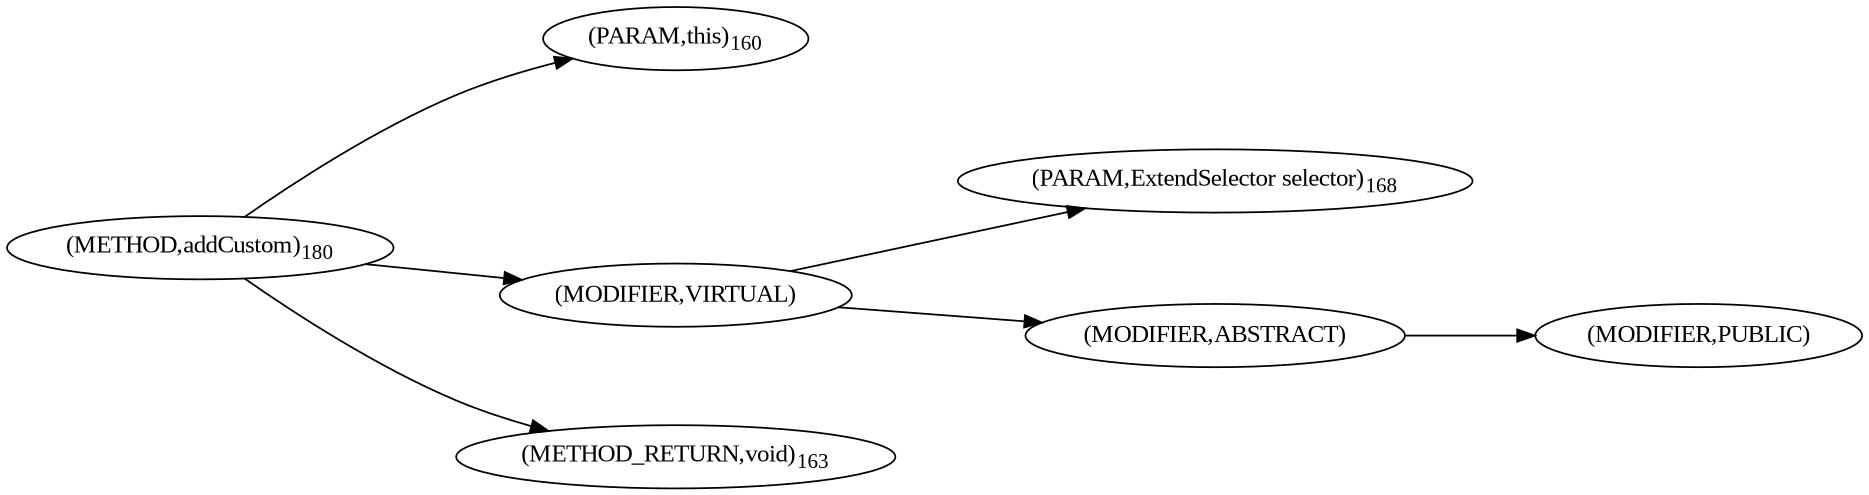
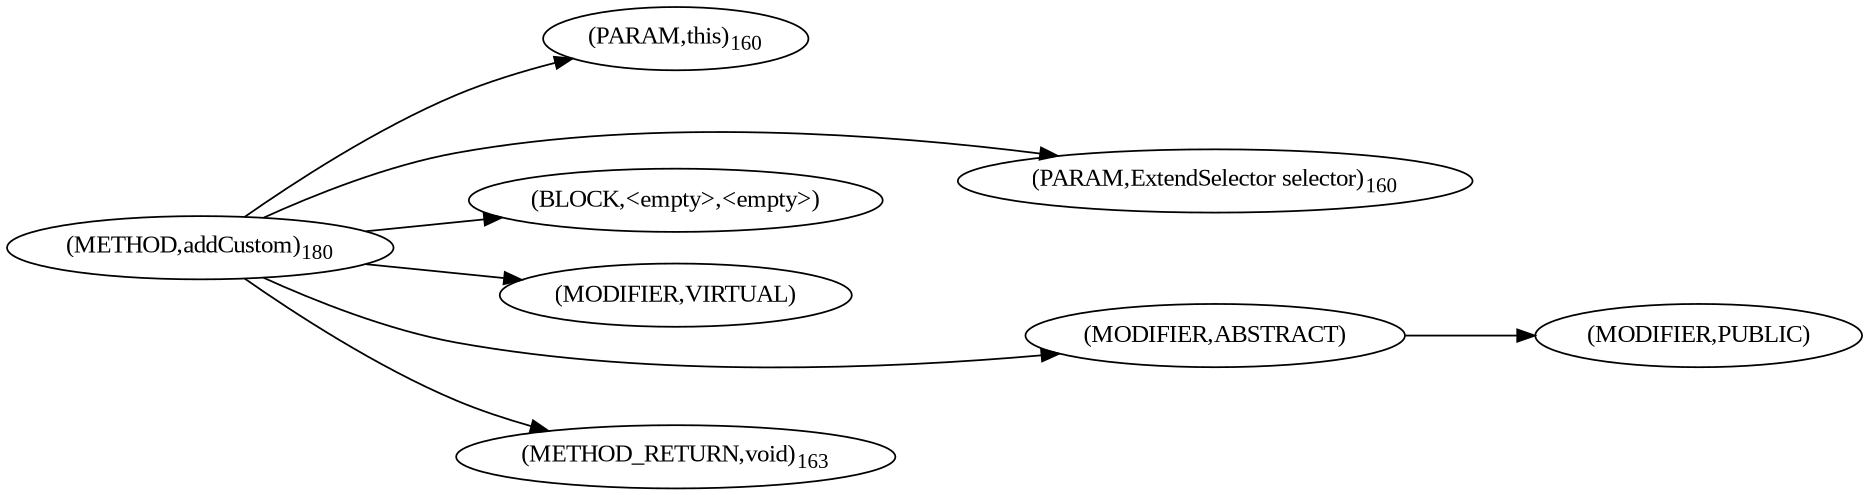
(1382, 178) -> (1382, 178)
none -> (676, 200)
(929, 242) -> (646, 134)
(931, 314) -> (647, 364)
